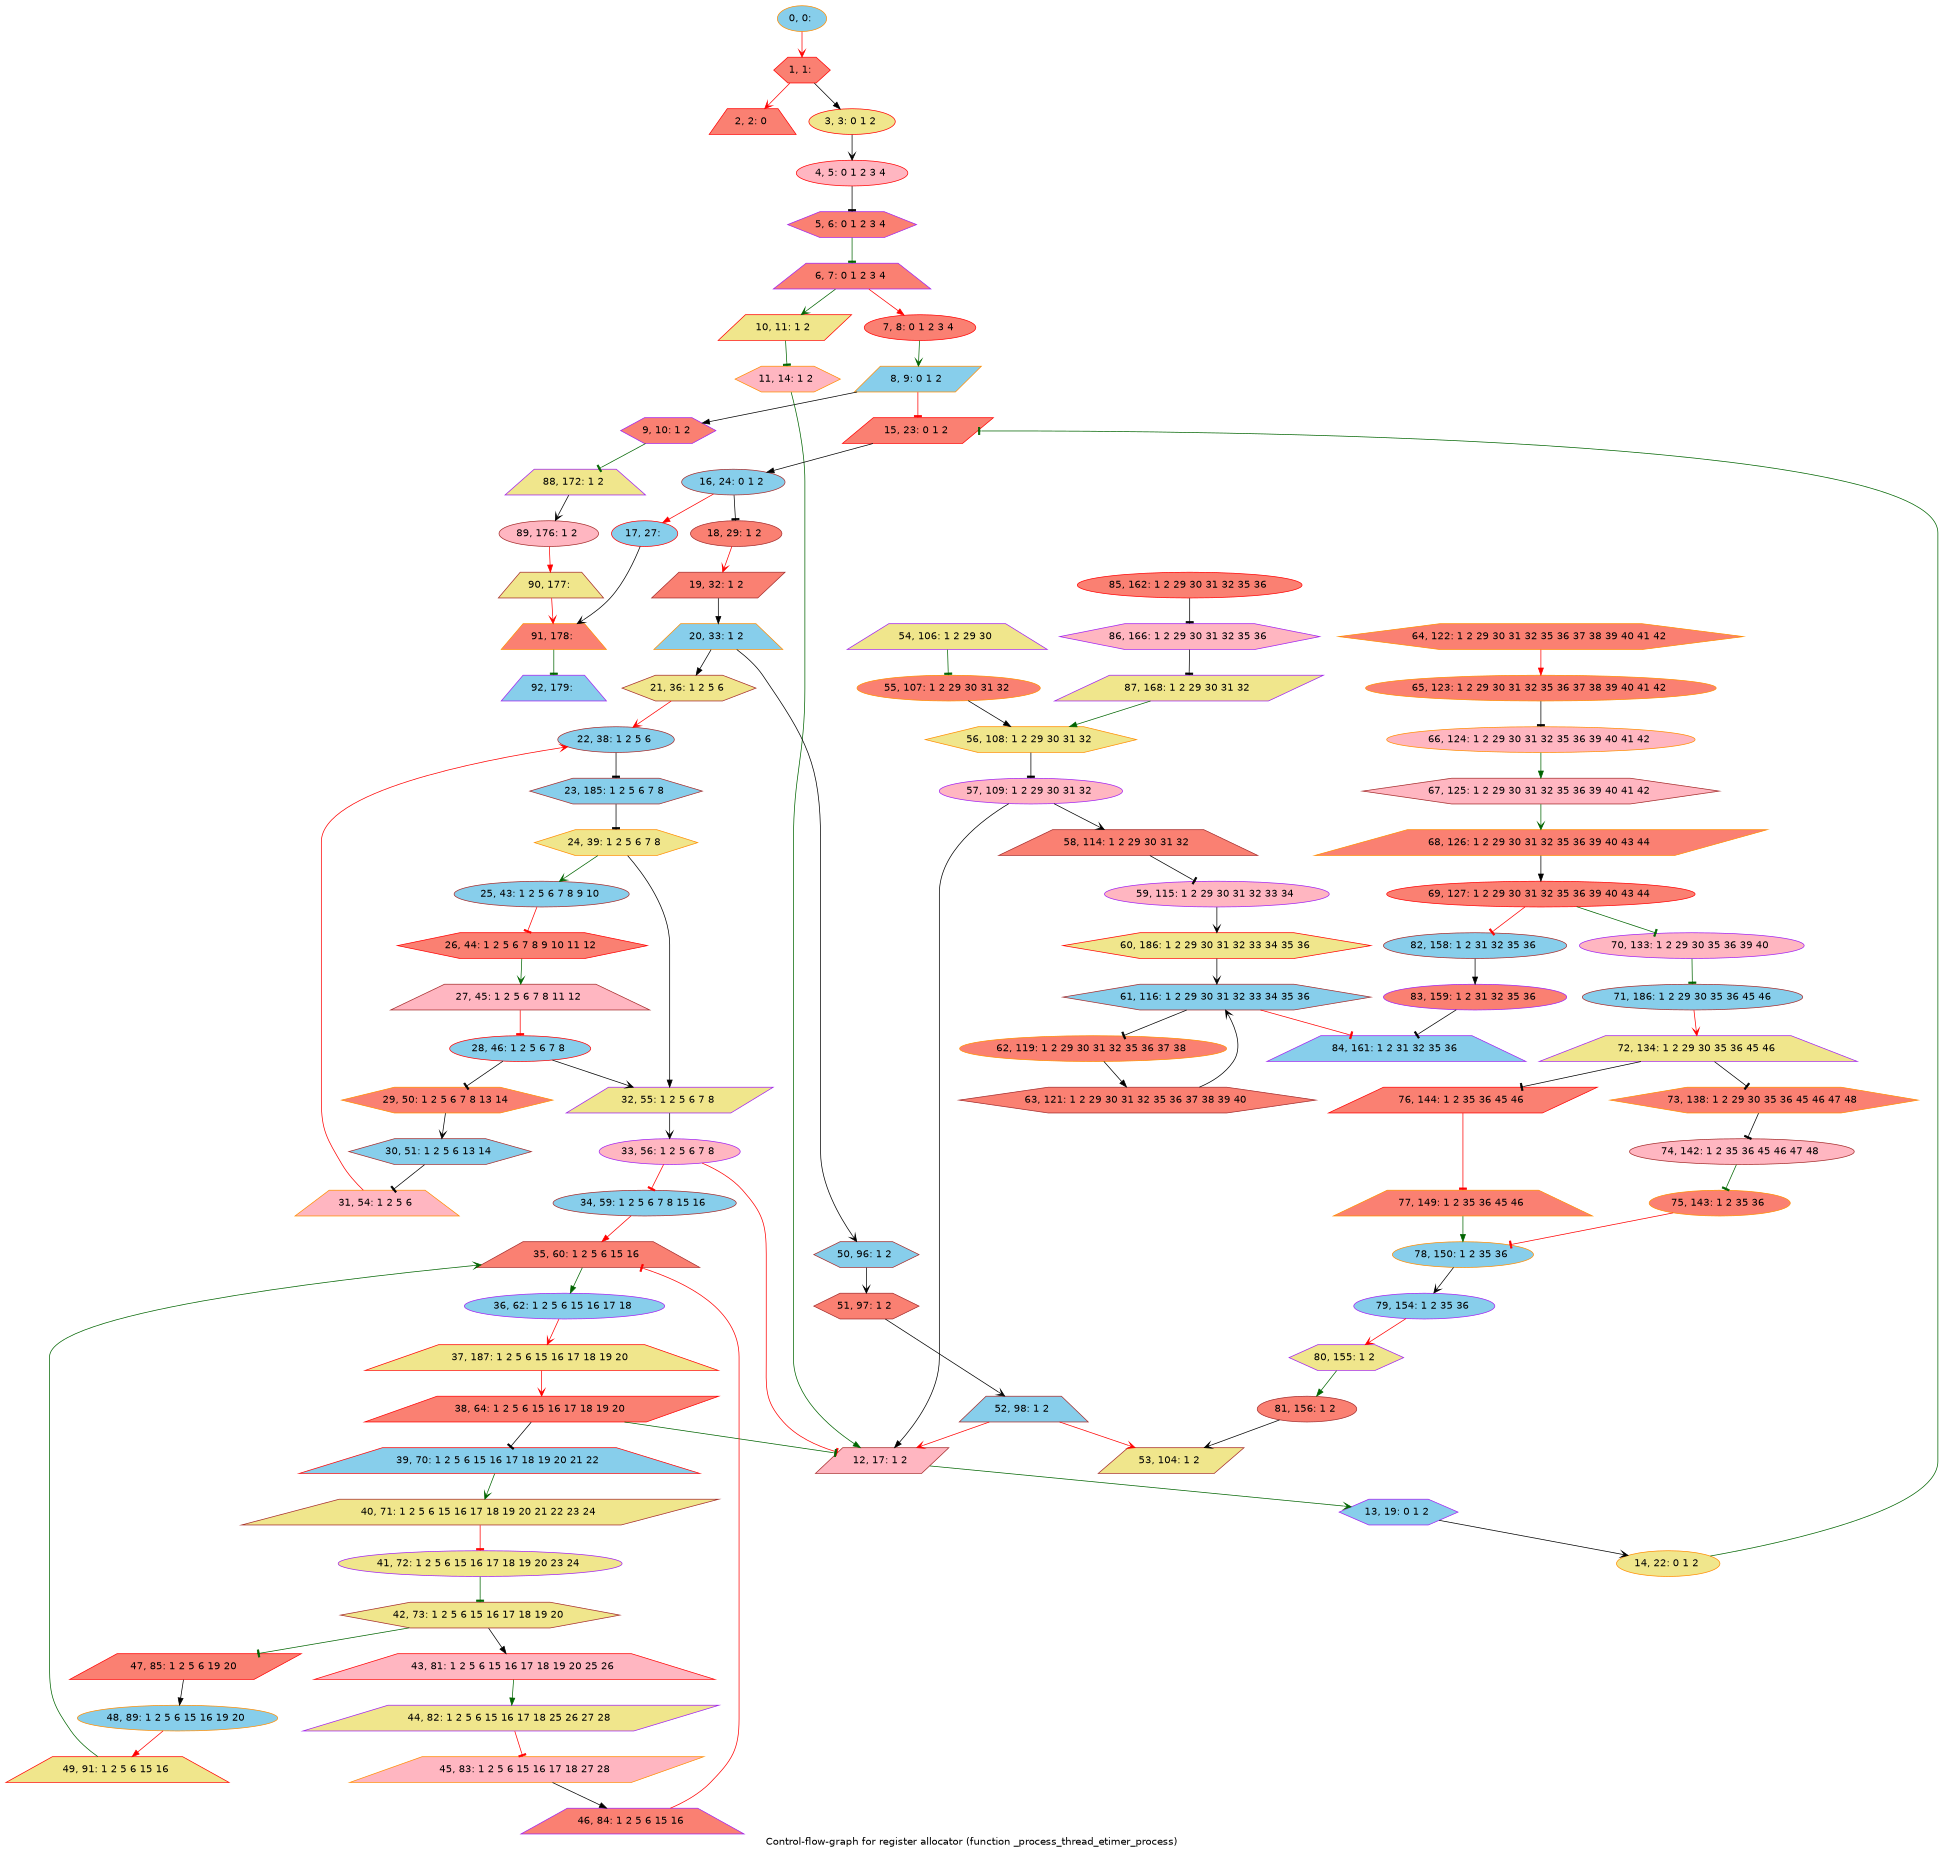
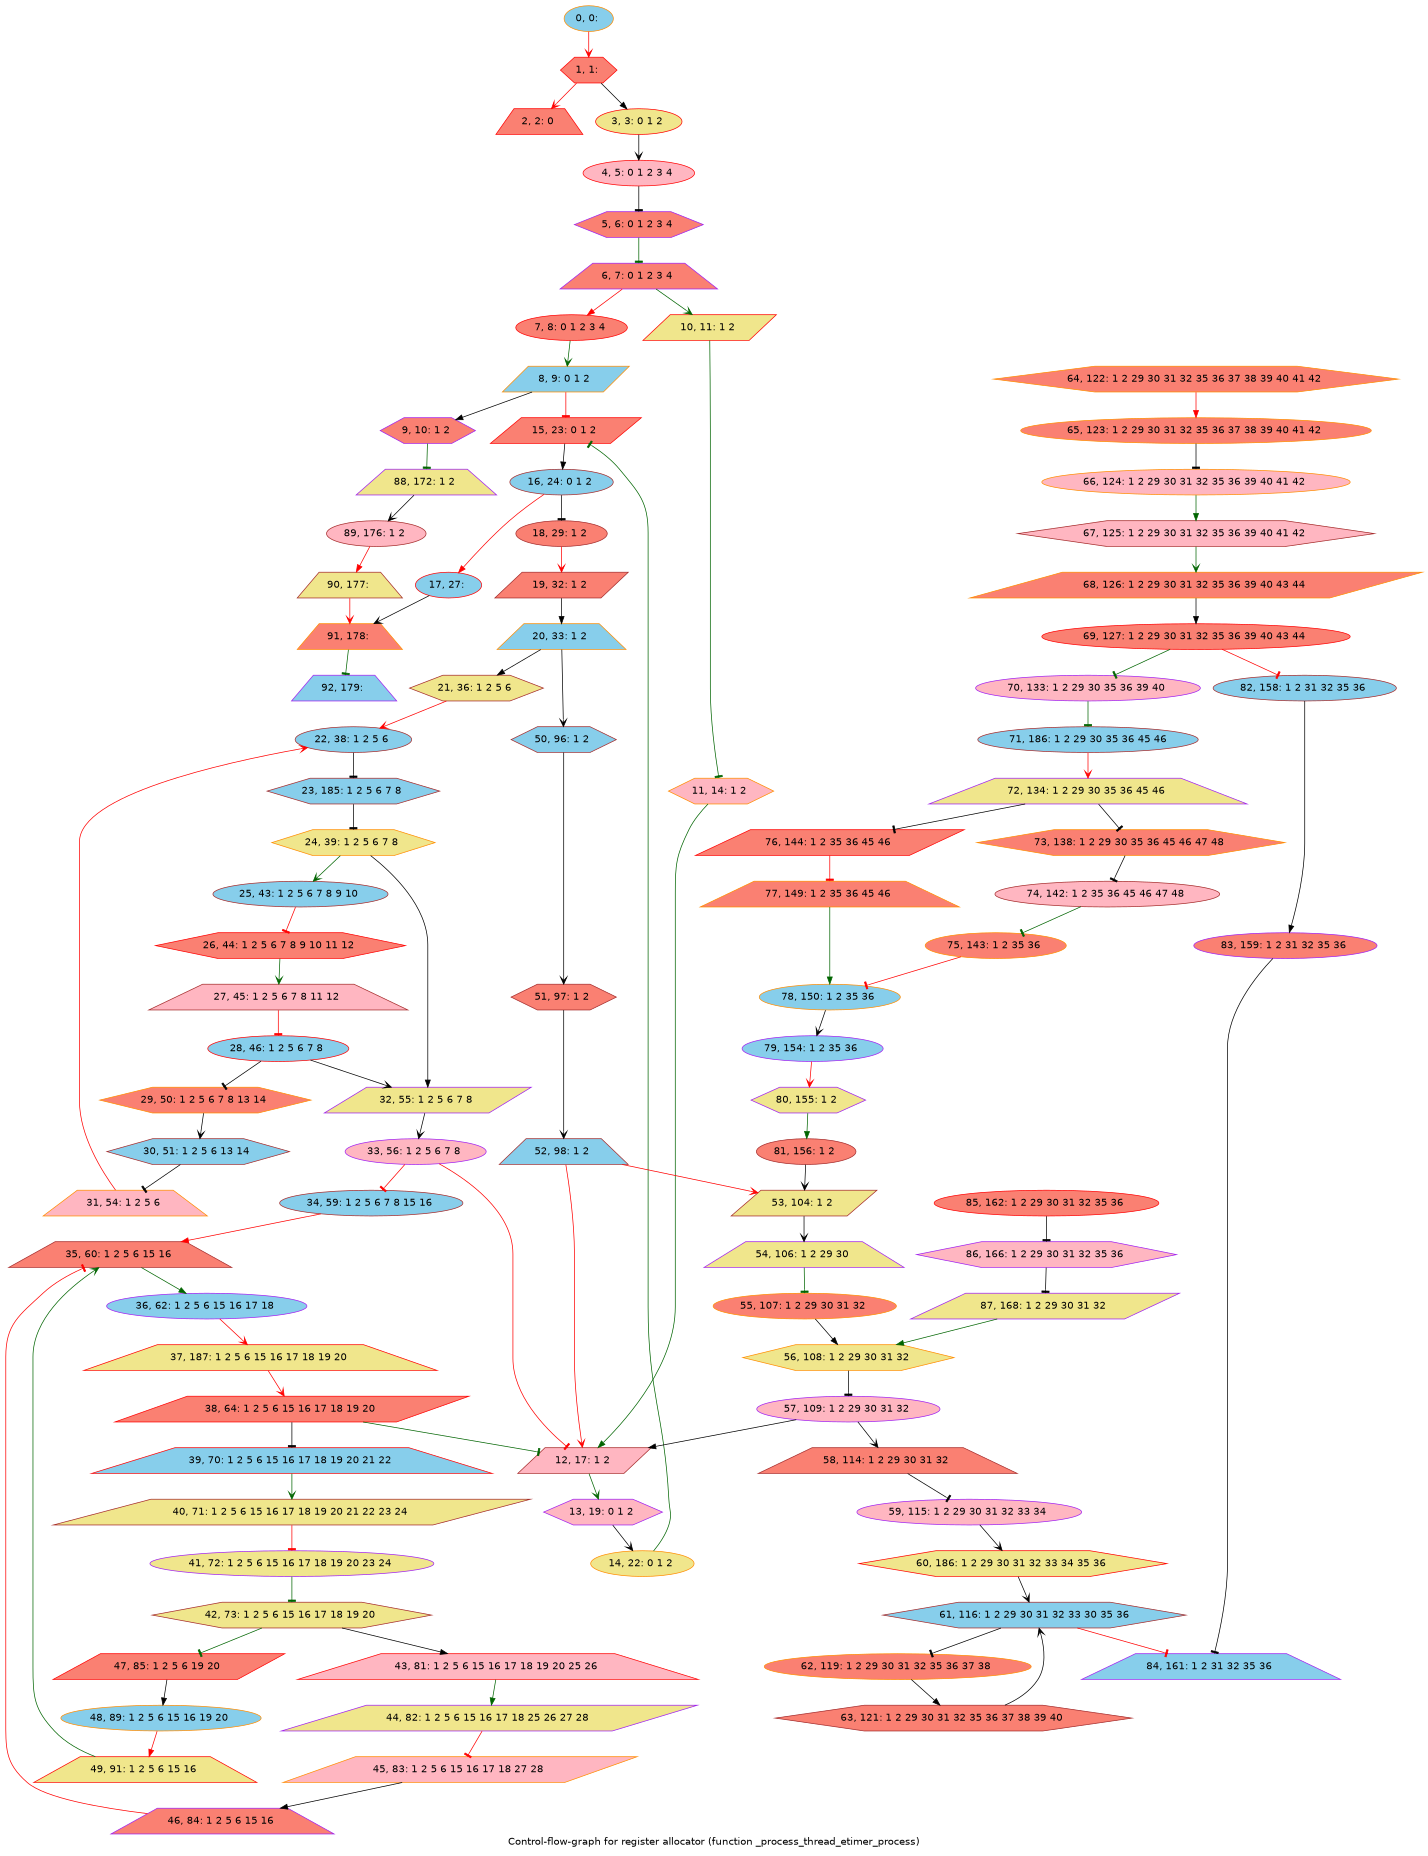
(1217, 997) -> (1034, 1615)
none -> (804, 1225)
(1399, 1512) -> (603, 1512)
